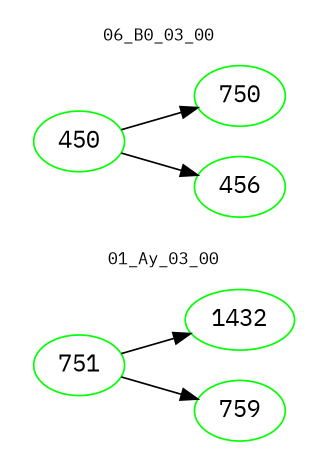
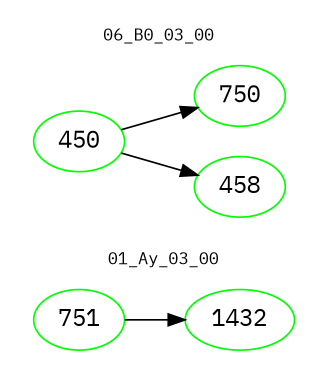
(240, 187) -> (240, 187)
(240, 411) -> none
